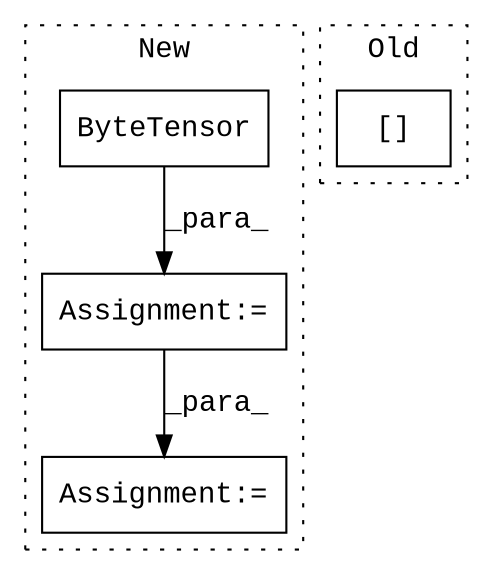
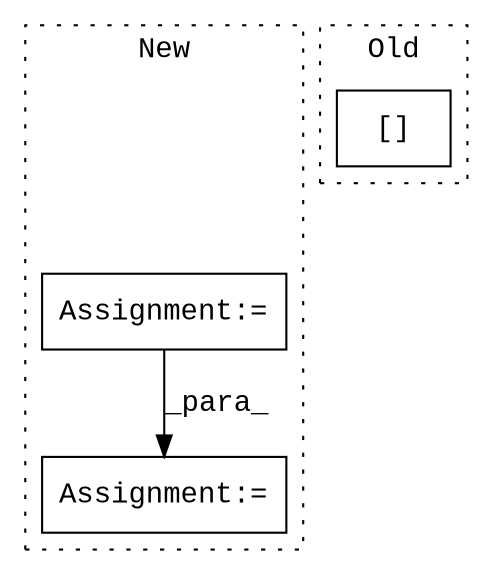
(164, 128) -> none
